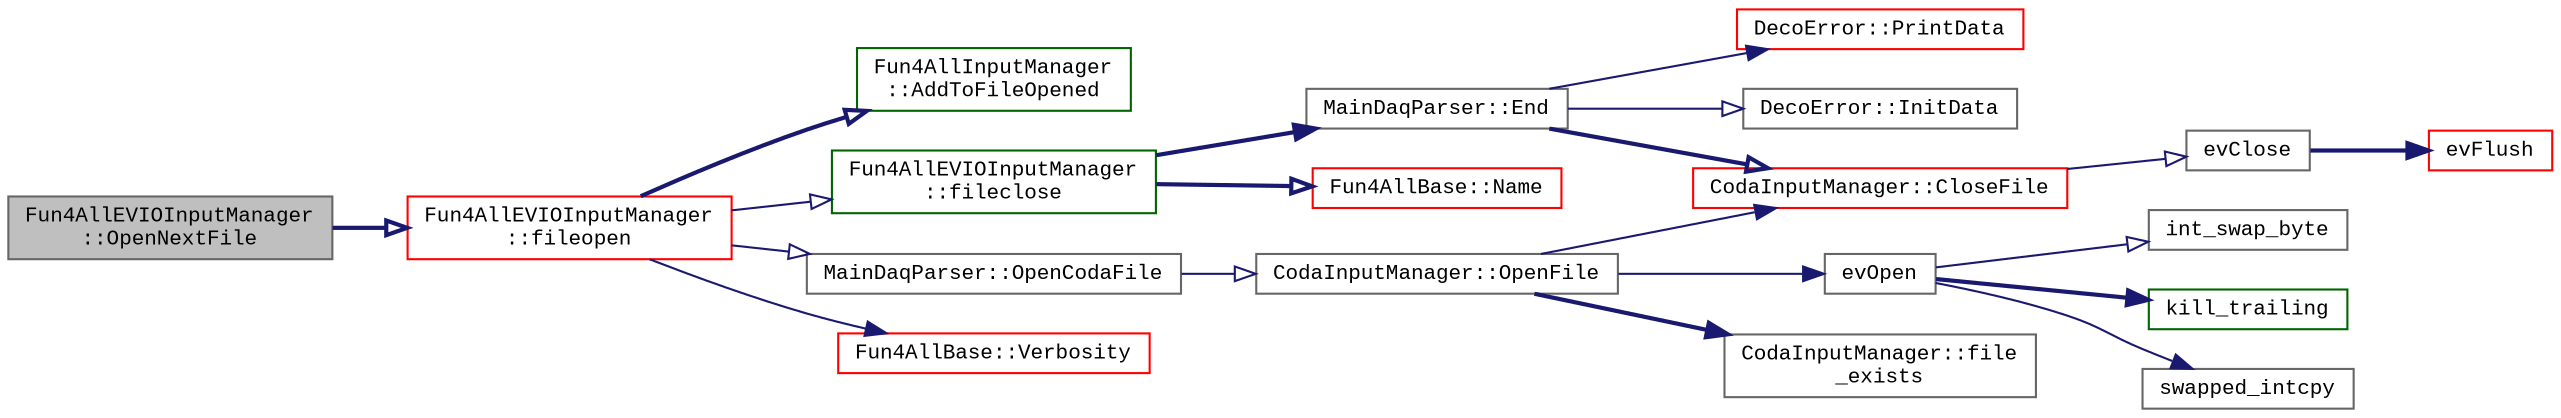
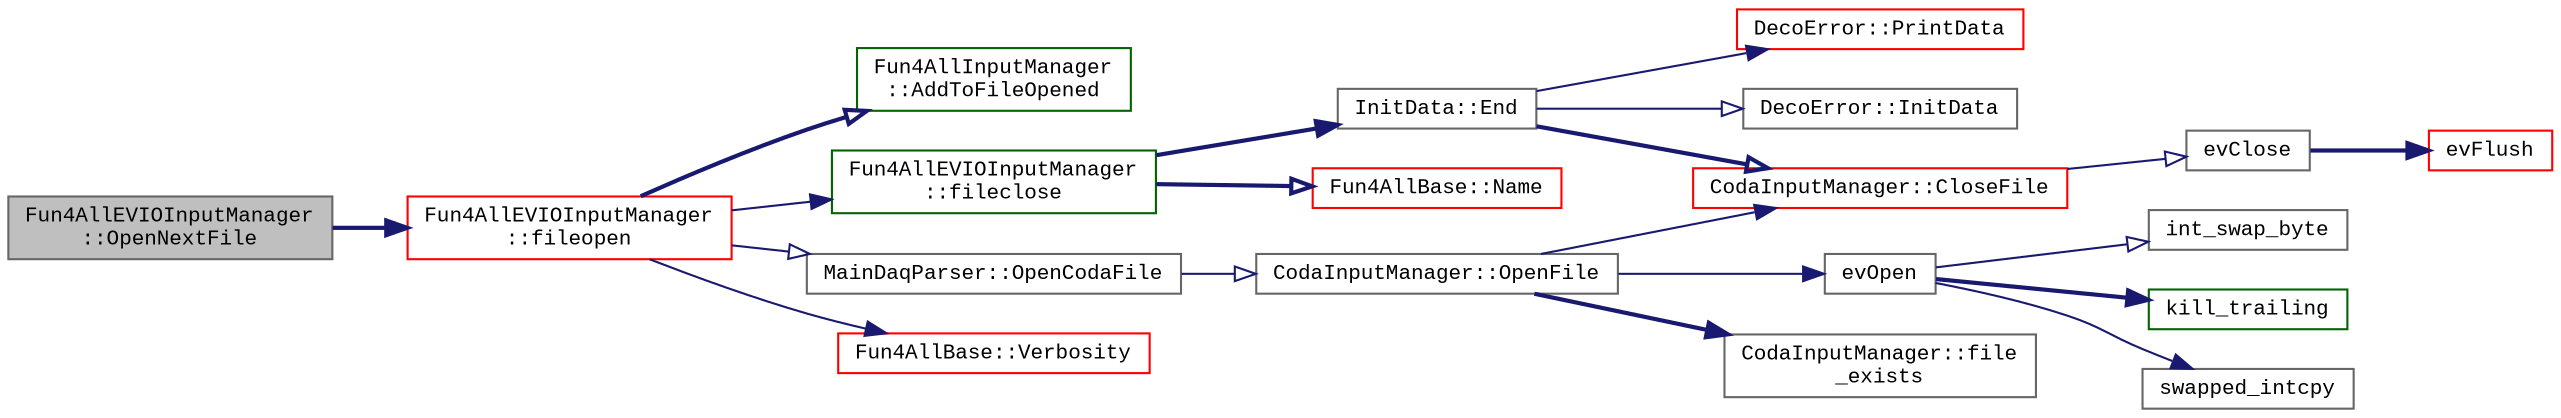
(1437, 109) -> (1437, 109)
(771, 206) -> (771, 206)
(359, 228) -> (359, 228)
